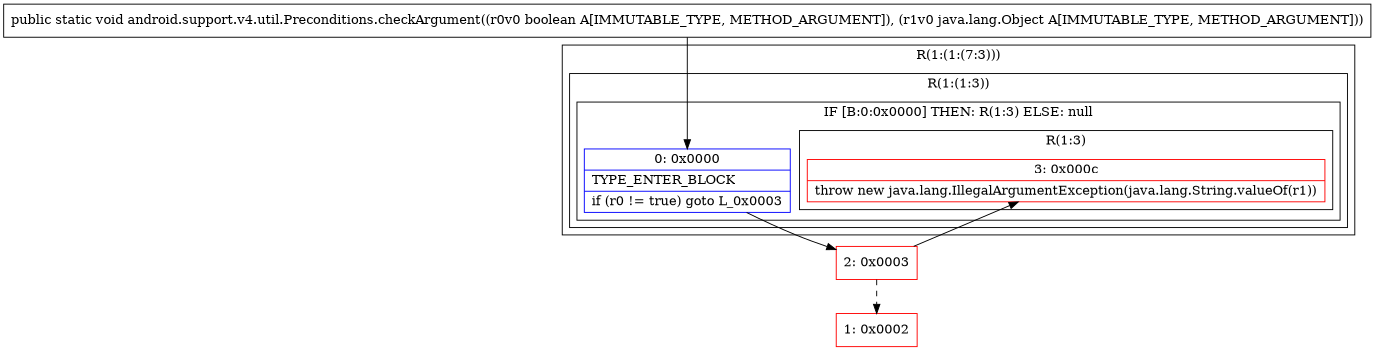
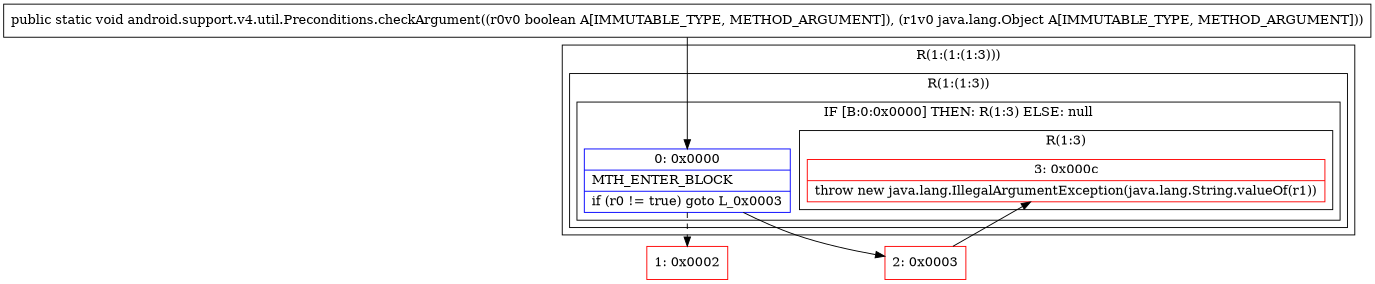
(959, 56) -> (959, 56)
(664, 180) -> (662, 180)
(877, 292) -> (687, 225)
